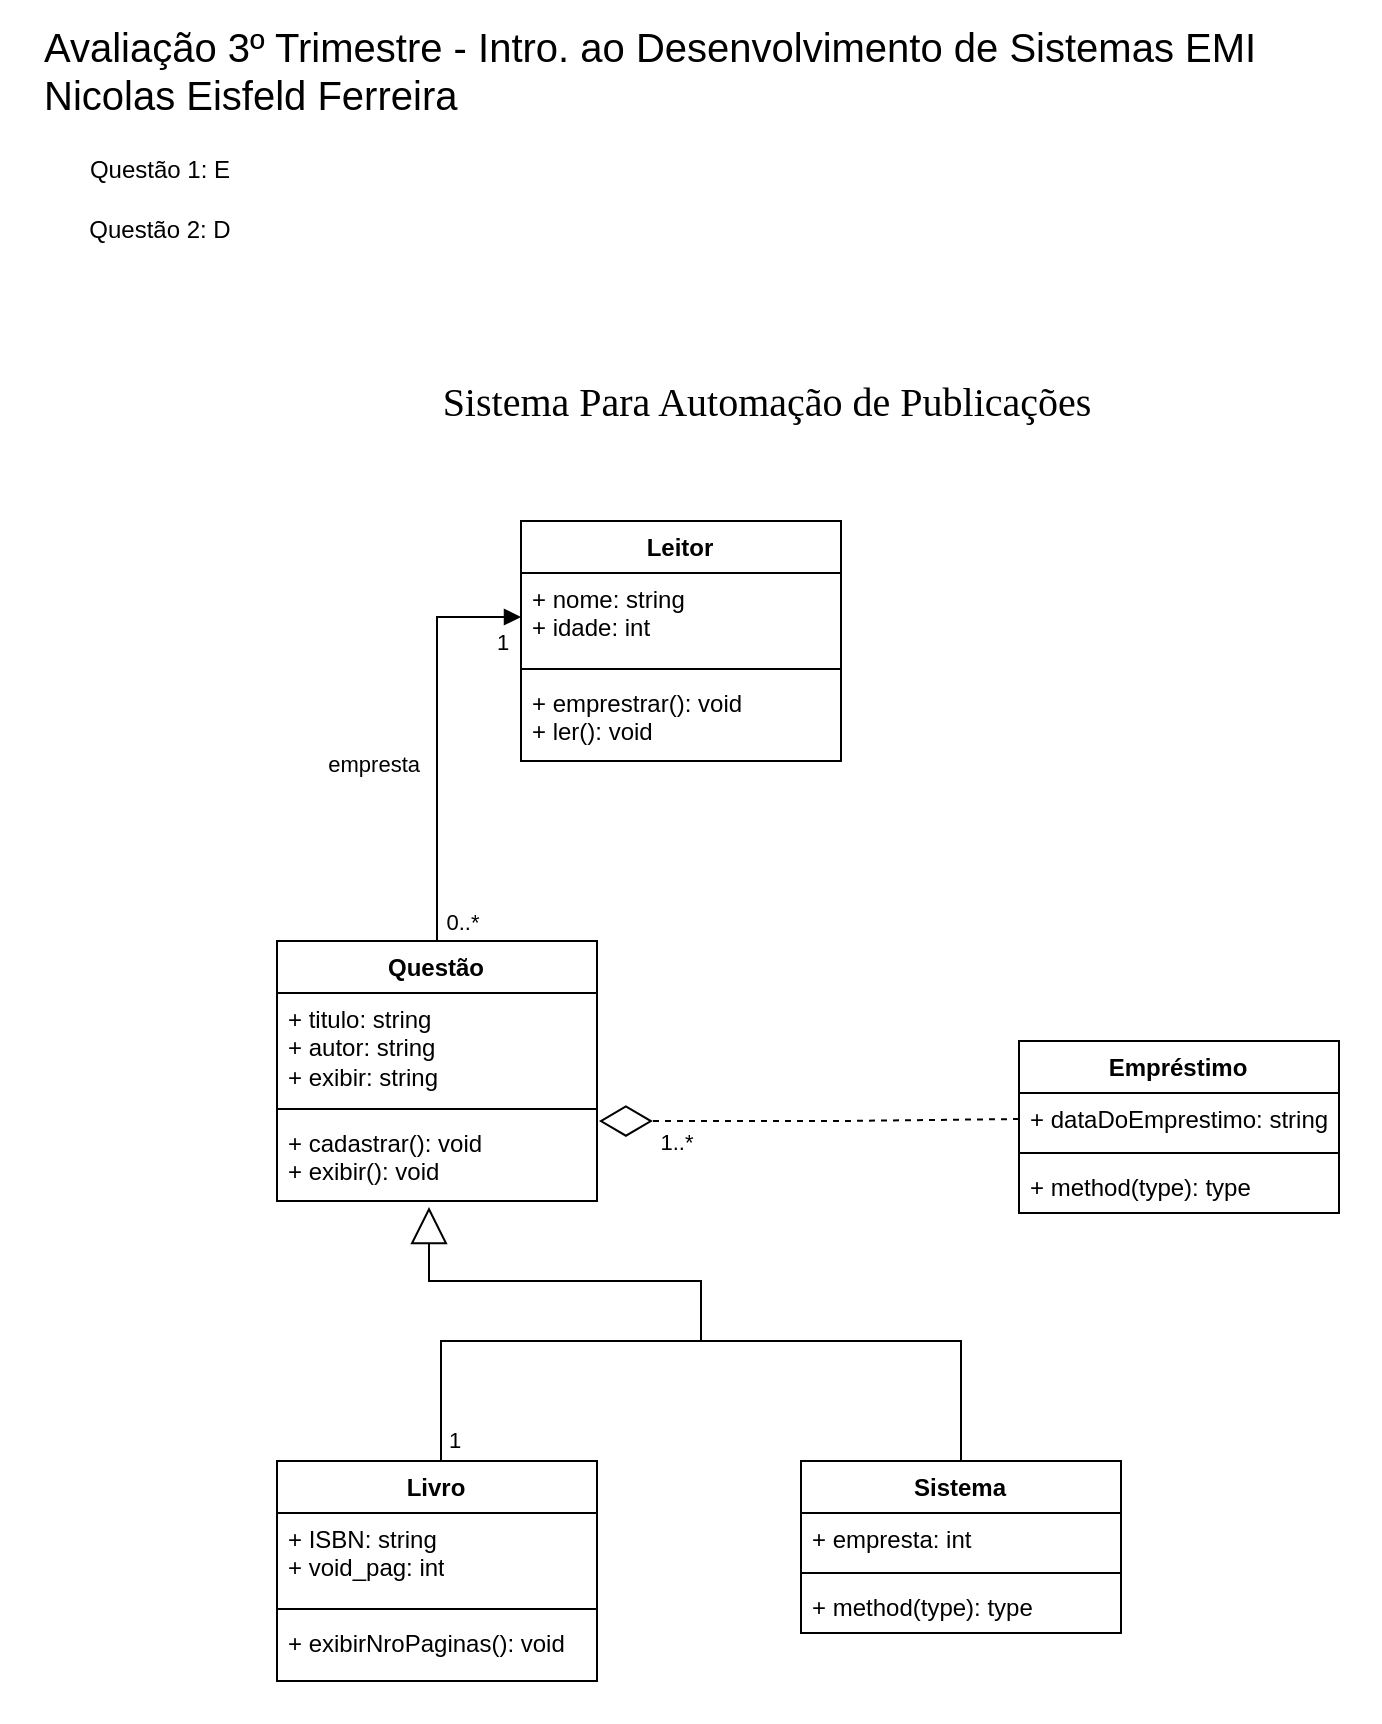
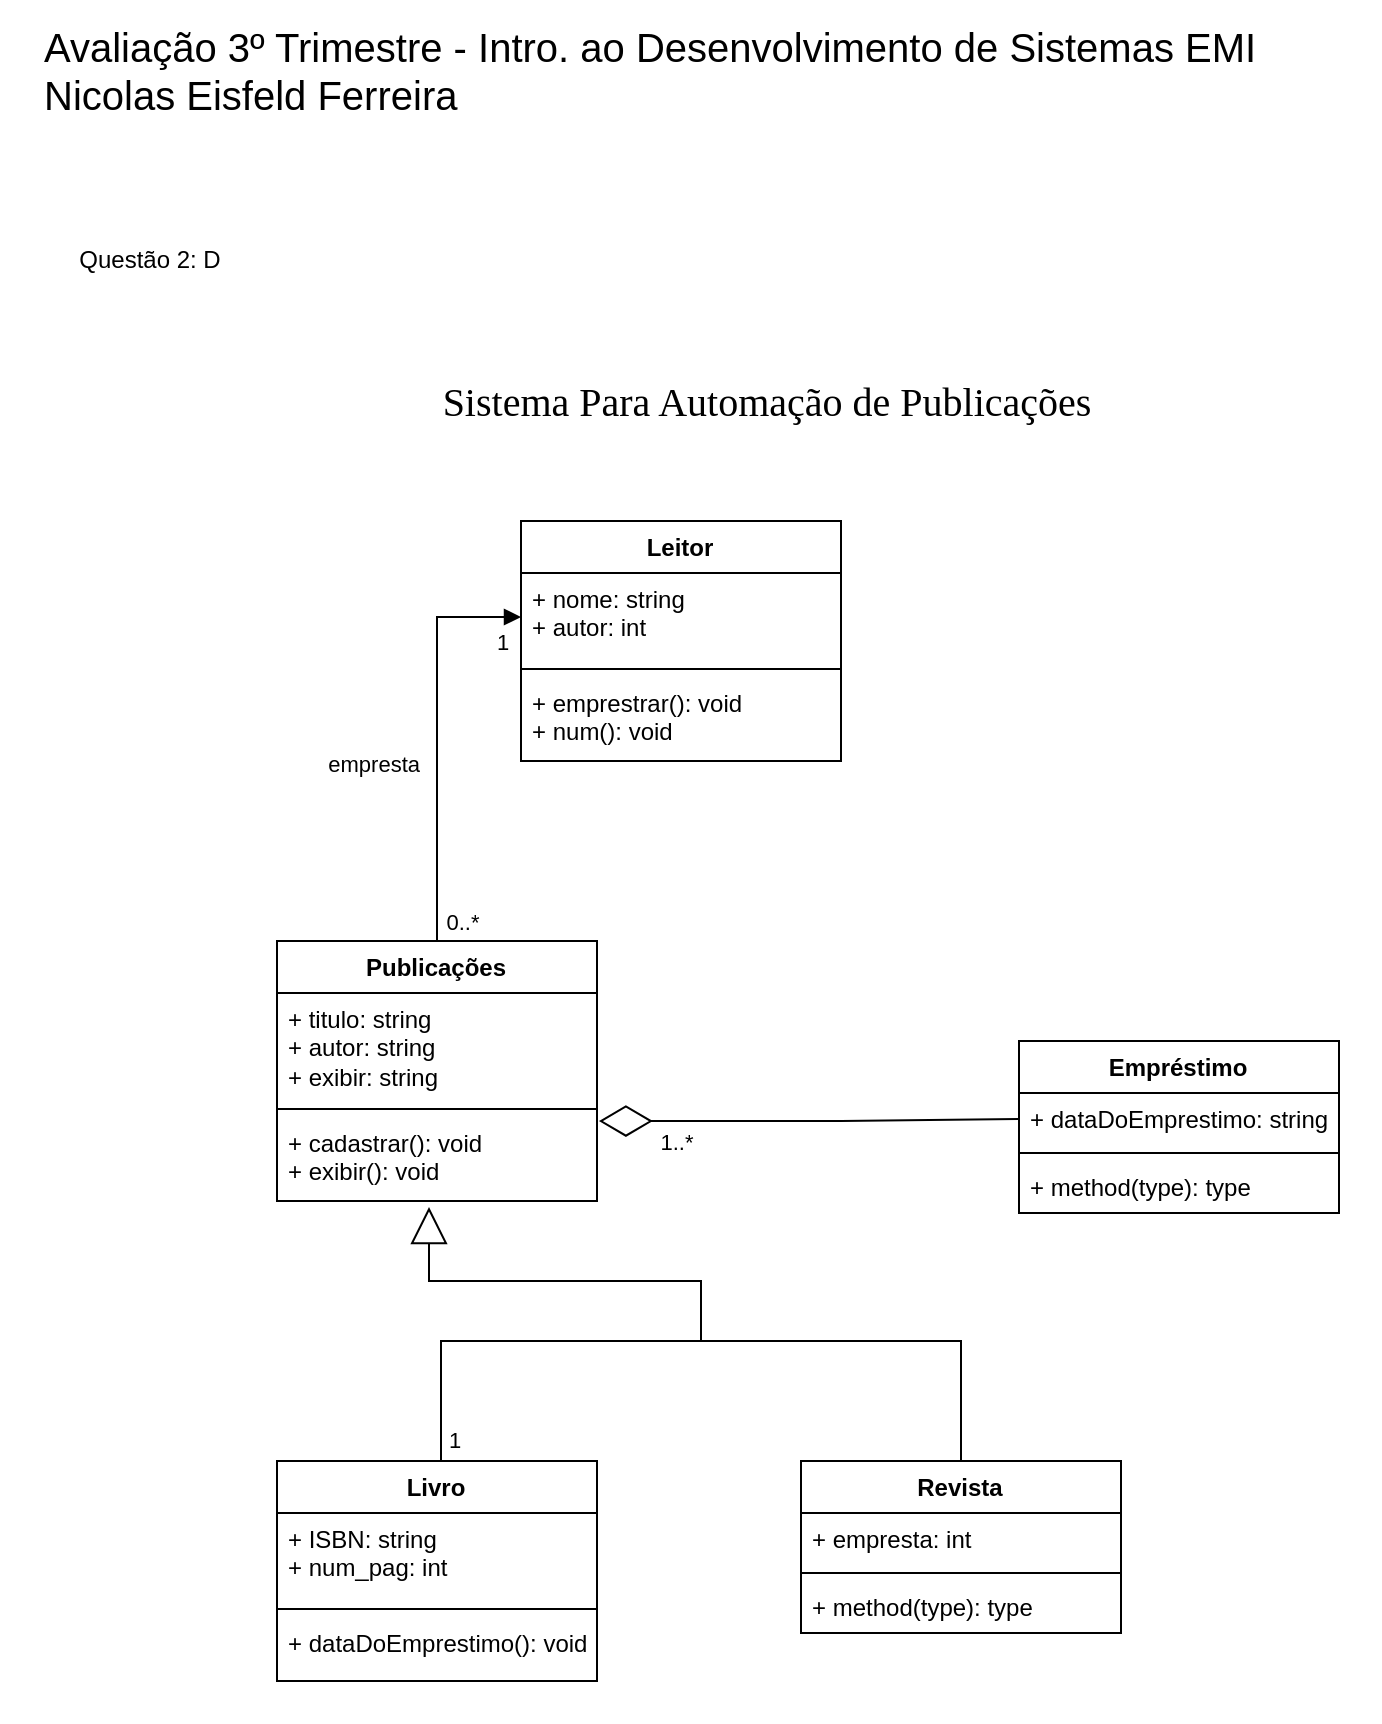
(161, 171) -> none
(161, 231) -> (151, 261)
(615, 616) -> (615, 616)
(655, 720) -> (655, 720)
(437, 969) -> (437, 969)
(833, 1121) -> (833, 1121)
(961, 1489) -> (961, 1489)
(374, 1556) -> (371, 1556)
(439, 1660) -> (439, 1660)
